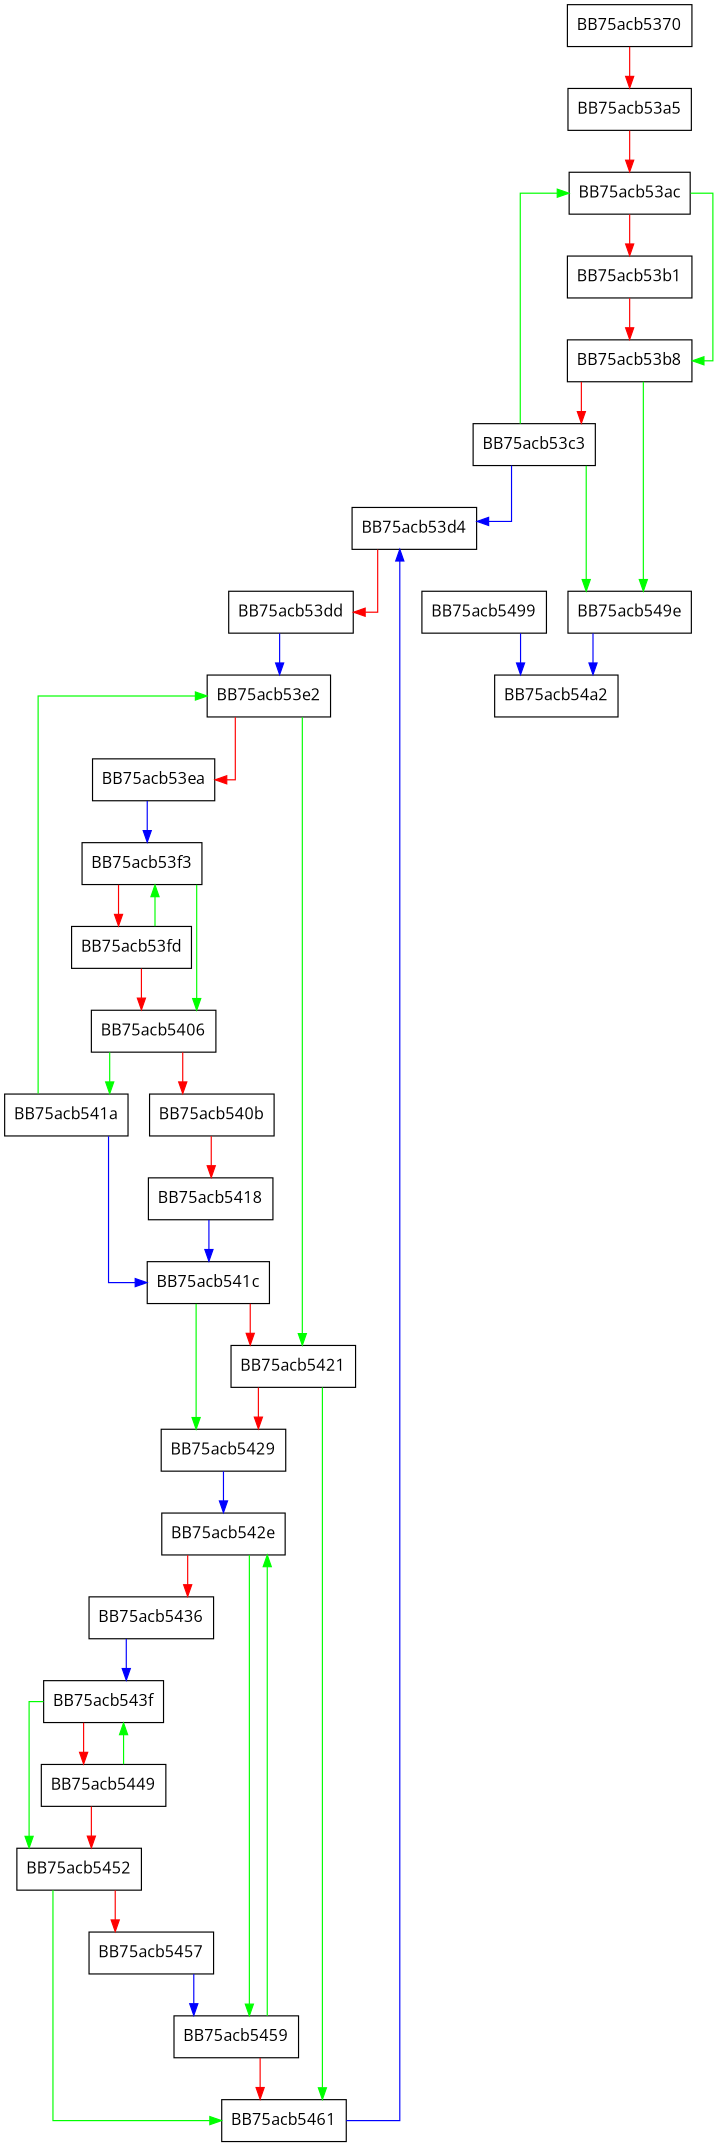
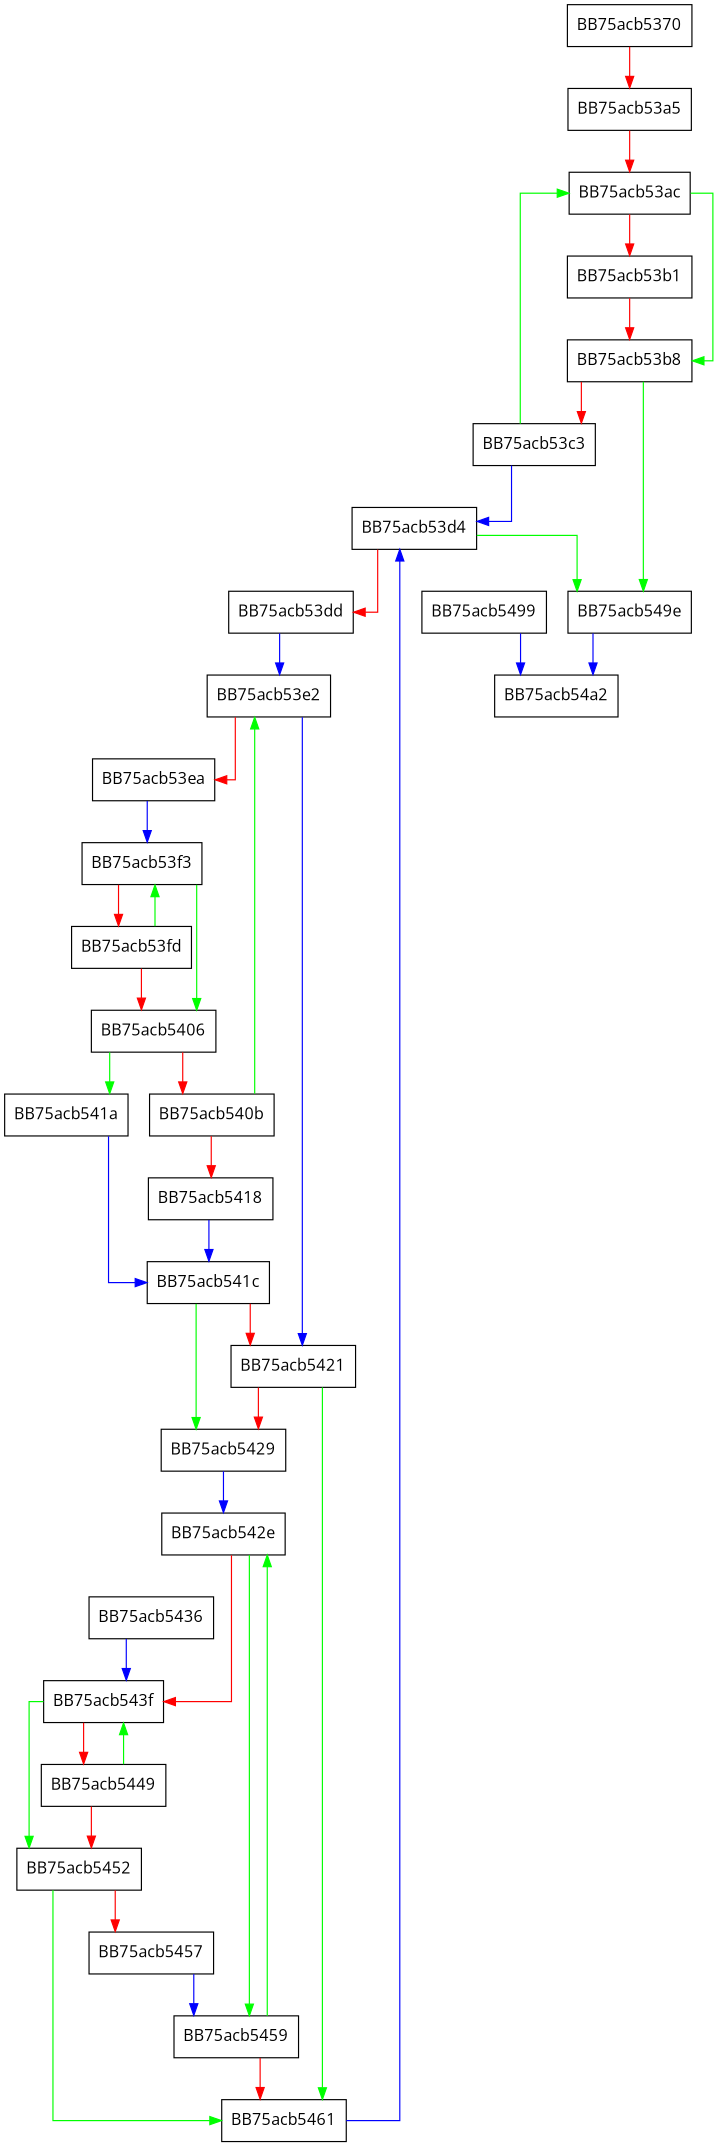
(586, 523) -> (549, 535)
(38, 816) -> (255, 911)
(302, 1025) -> (302, 1025)
(188, 1570) -> (231, 1656)
